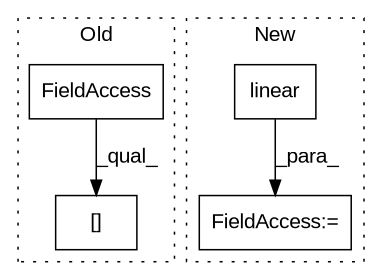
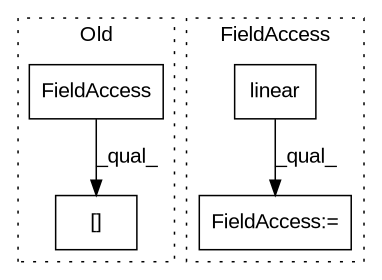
(275, 35) -> (275, 35)
(308, 157) -> (306, 157)
